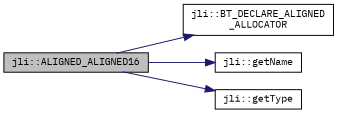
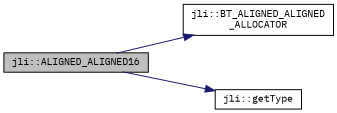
(258, 20) -> (258, 20)
(258, 63) -> none
